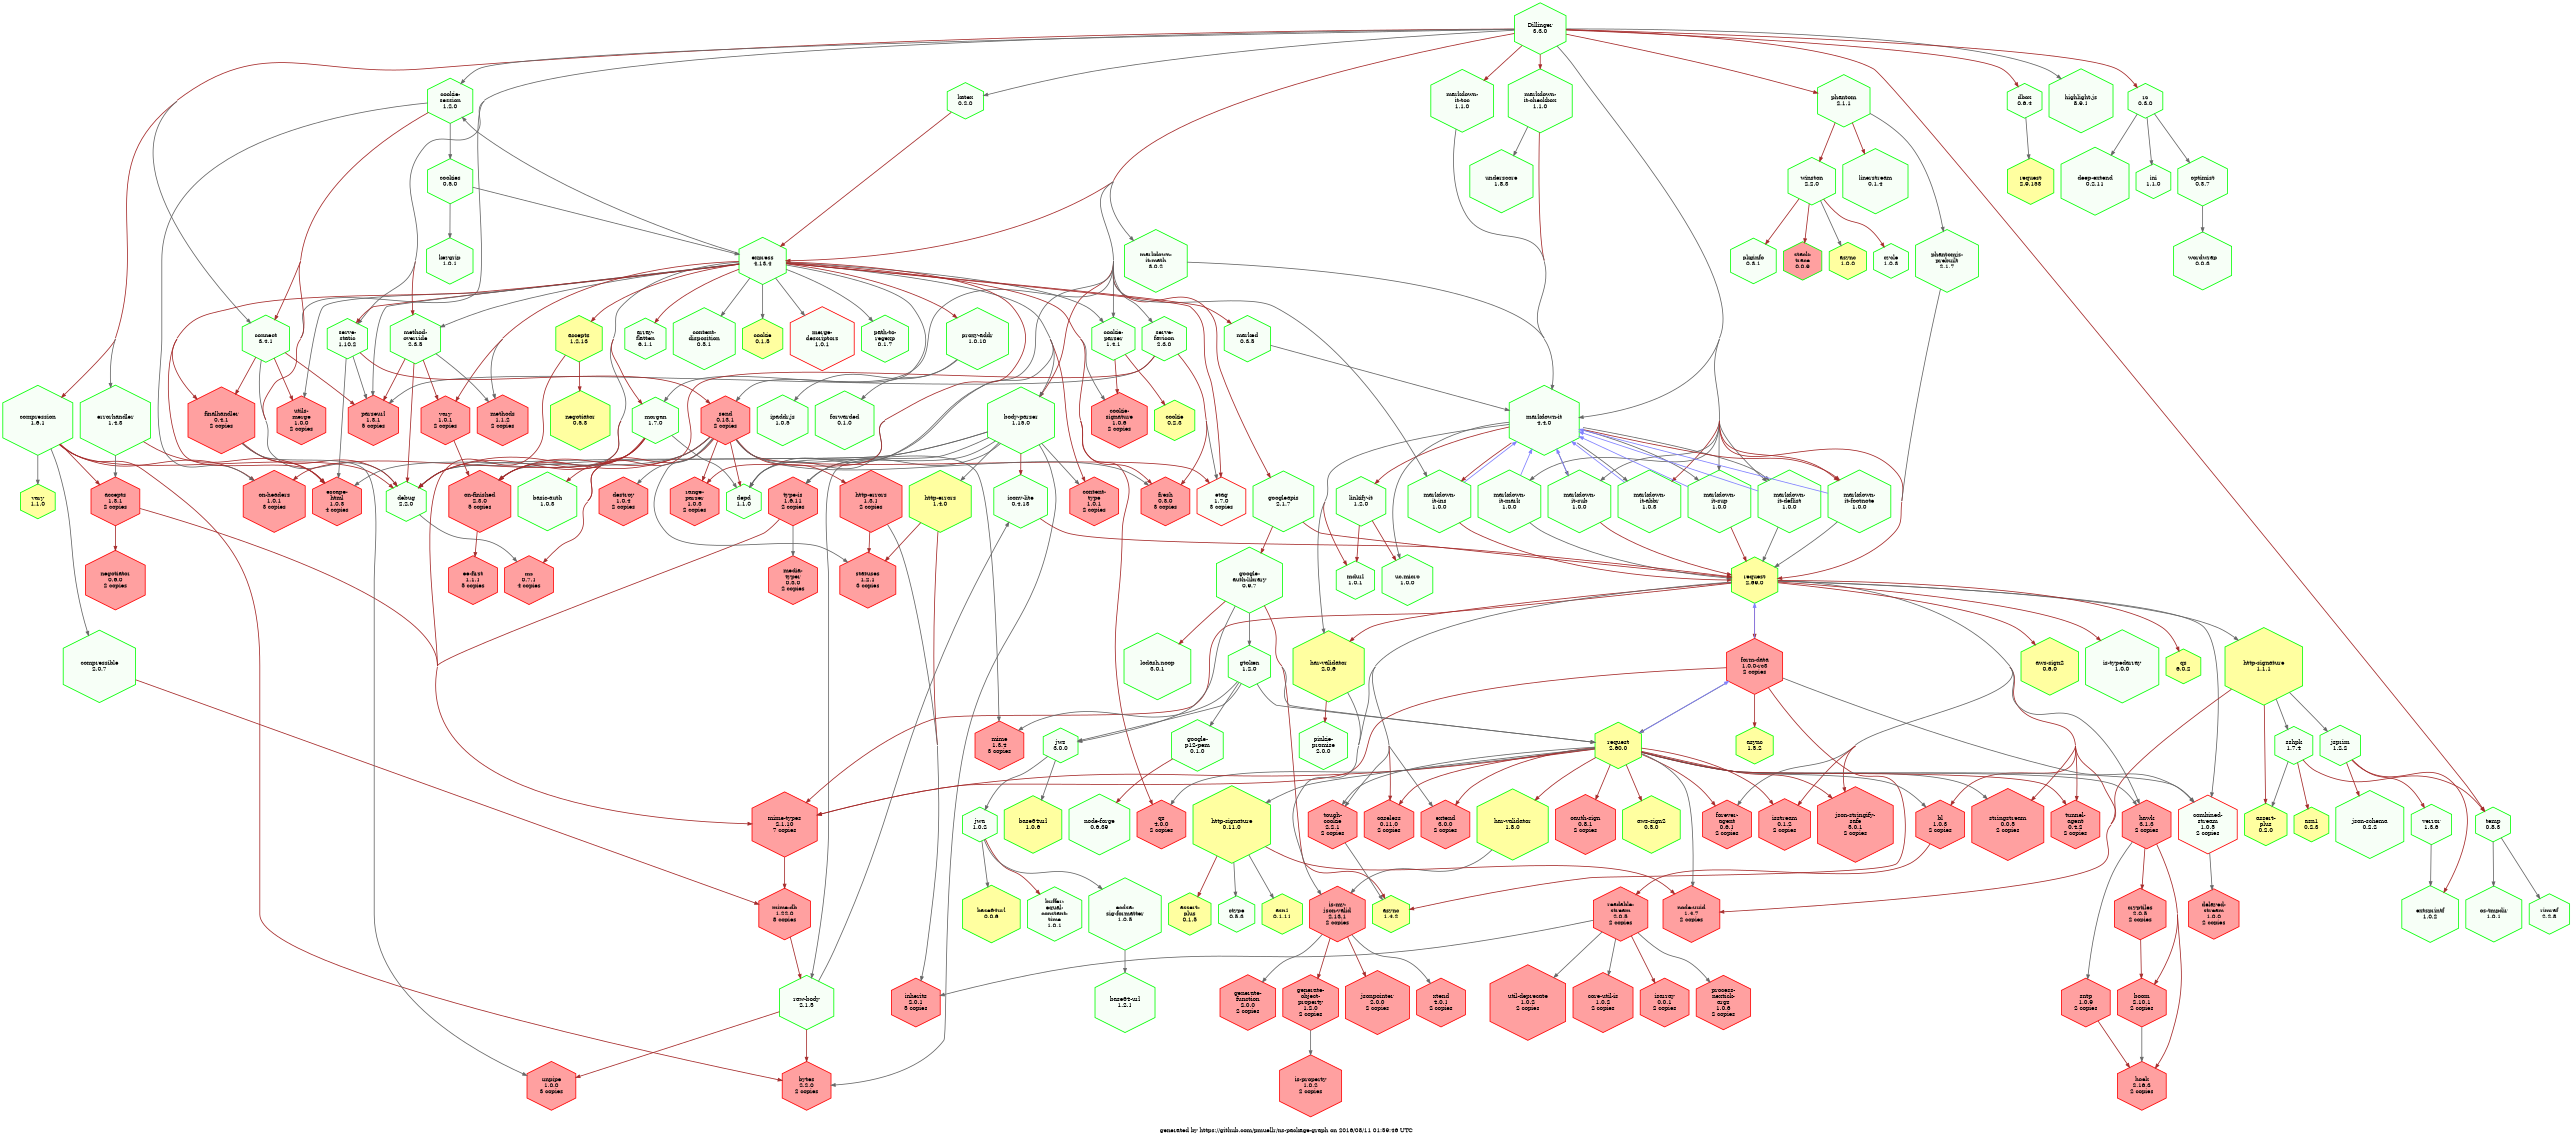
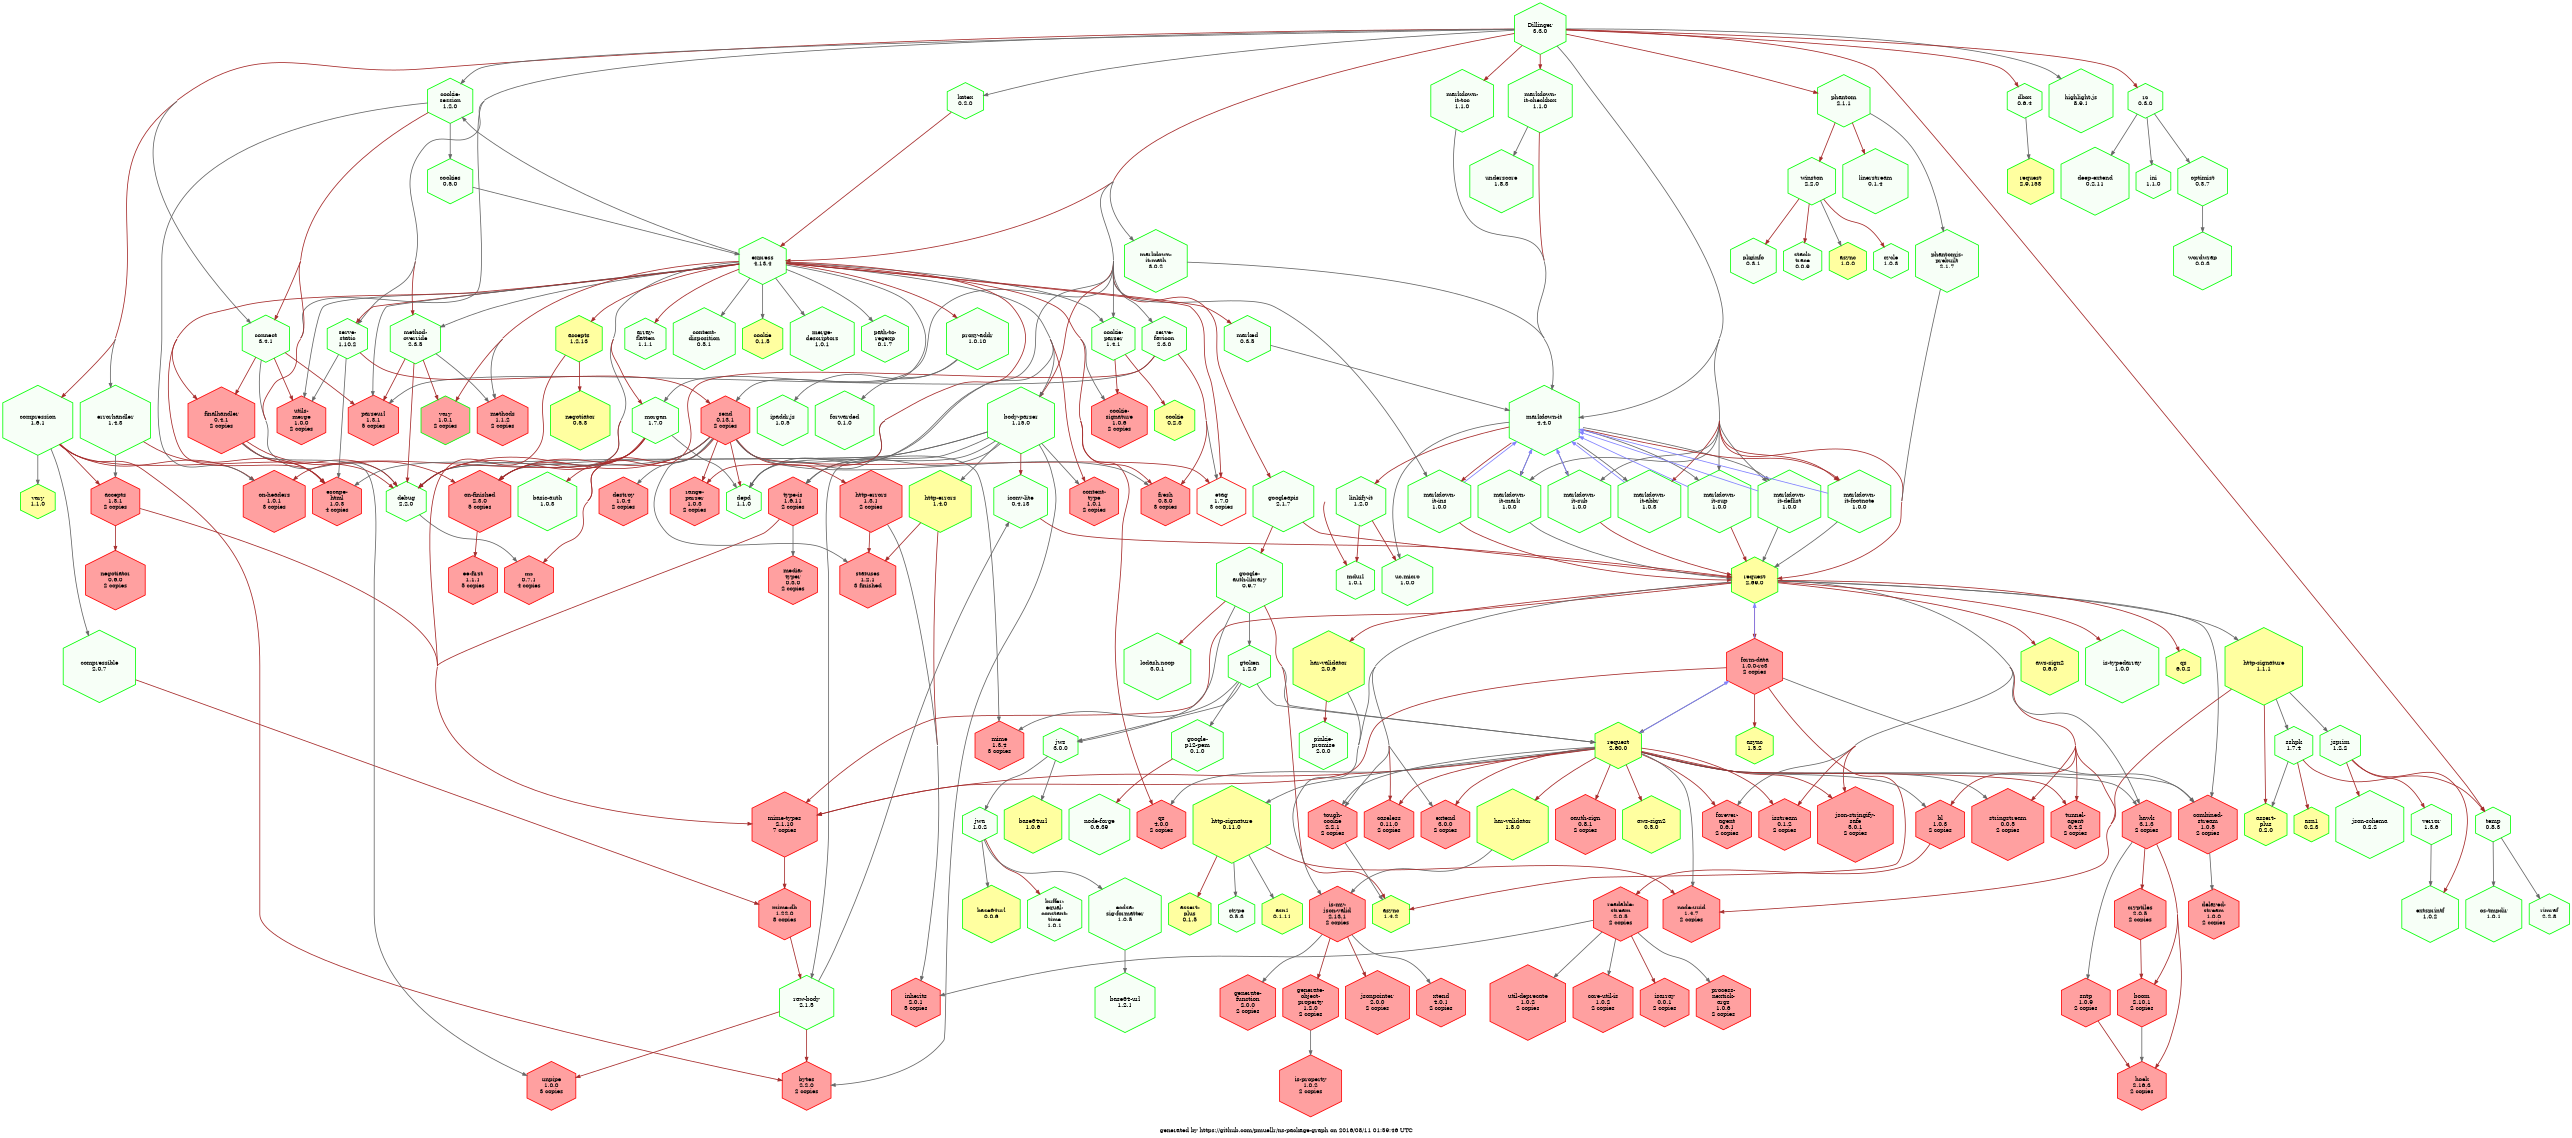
(450, 261) -> none
(1803, 261) -> (1803, 261)
(645, 339) -> (645, 339)
(822, 339) -> (822, 339)
(359, 376) -> (326, 376)
(445, 420) -> (445, 420)
(1402, 442) -> (1526, 462)
(461, 456) -> (348, 463)
(868, 580) -> (868, 580)
(2208, 824) -> (2208, 824)
